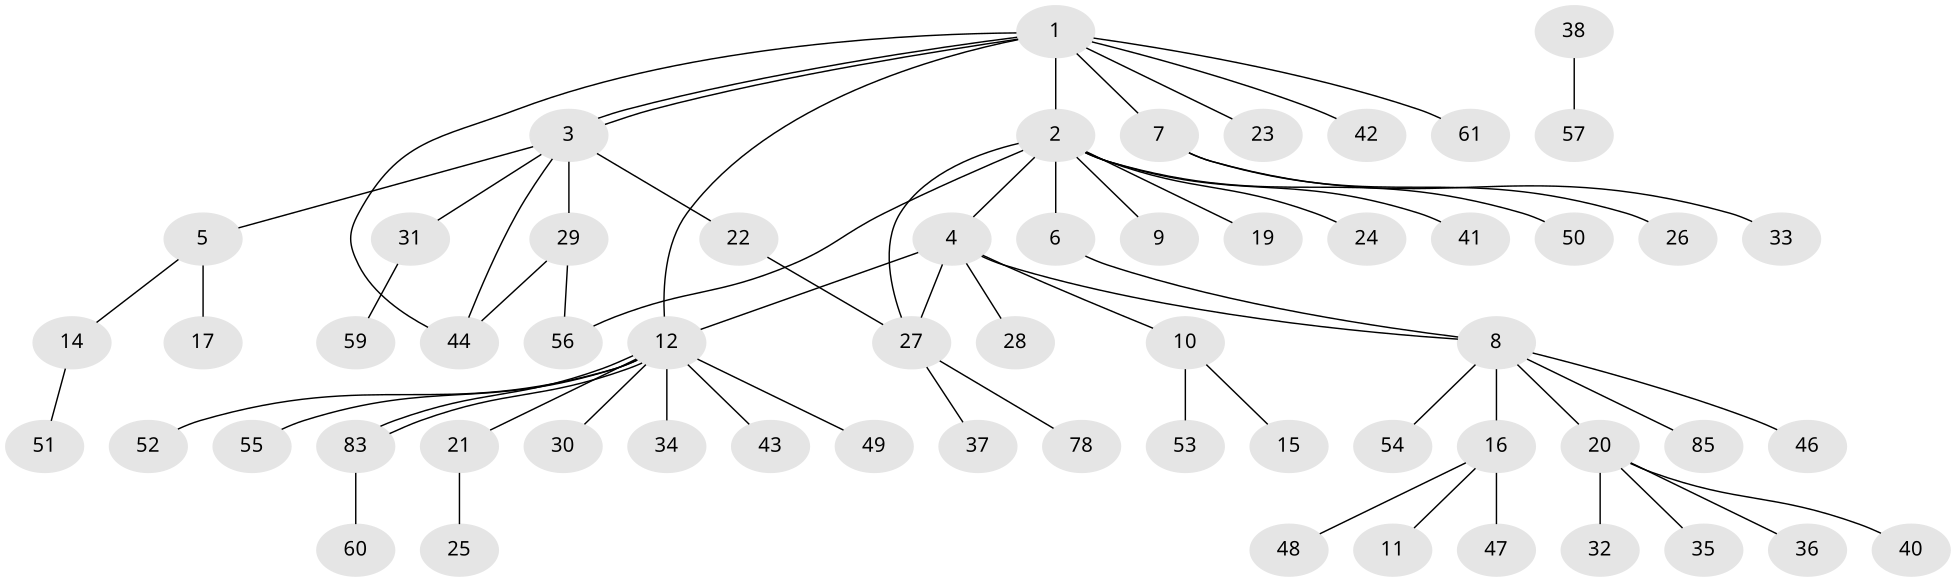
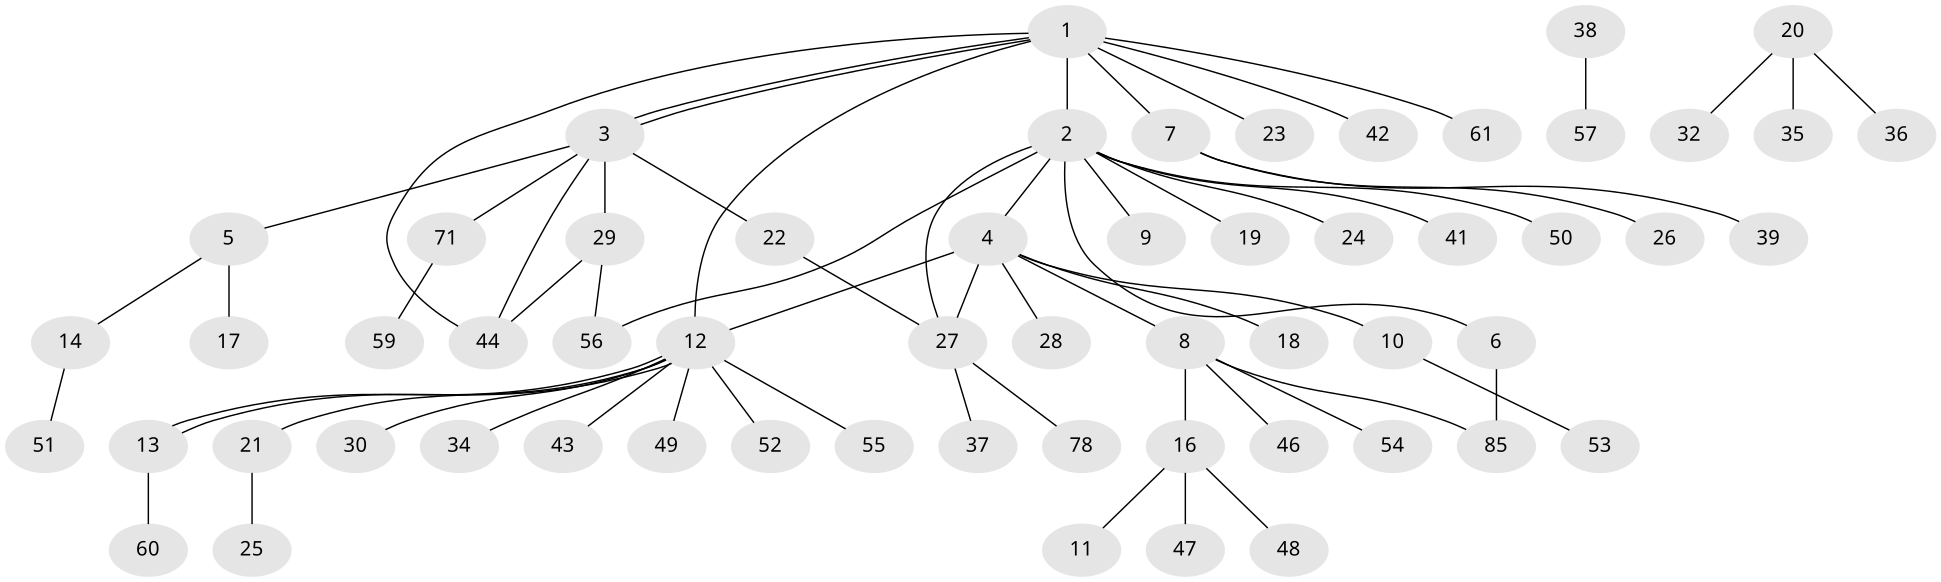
(410, 239) -> (446, 239)
(1782, 239) -> (1769, 239)
(1269, 306) -> (1496, 385)
none -> (1289, 343)
(1548, 394) -> none
(356, 446) -> (148, 446)
(1289, 446) -> none
(1911, 550) -> none
